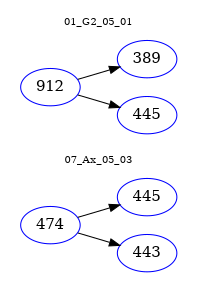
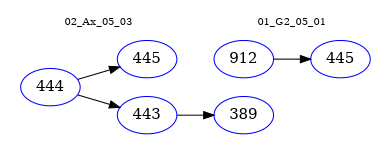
(94, 75) -> (192, 115)
(99, 160) -> (99, 22)
(50, 225) -> (50, 87)
